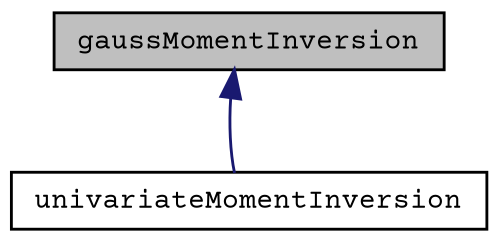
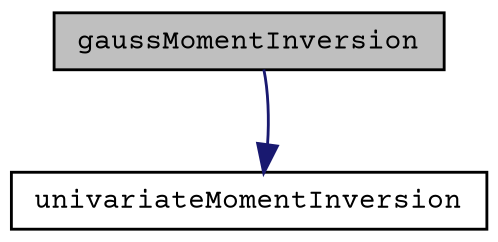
(230, 136) -> (268, 107)
